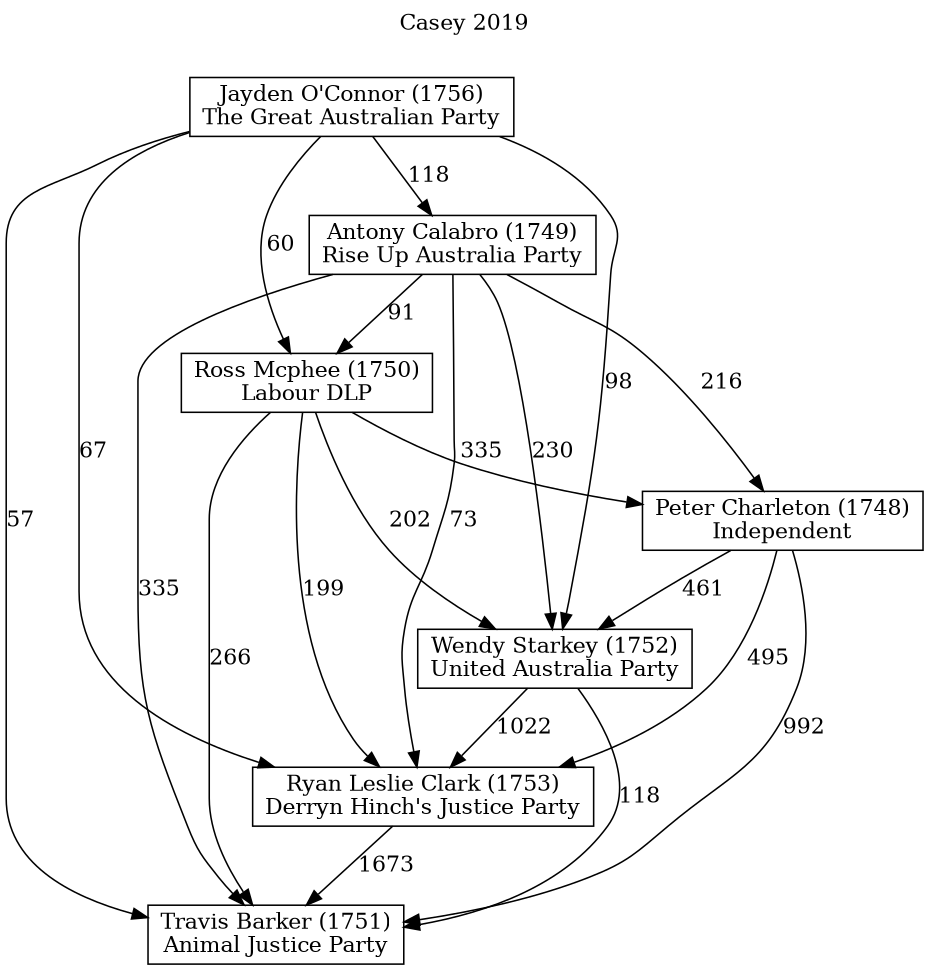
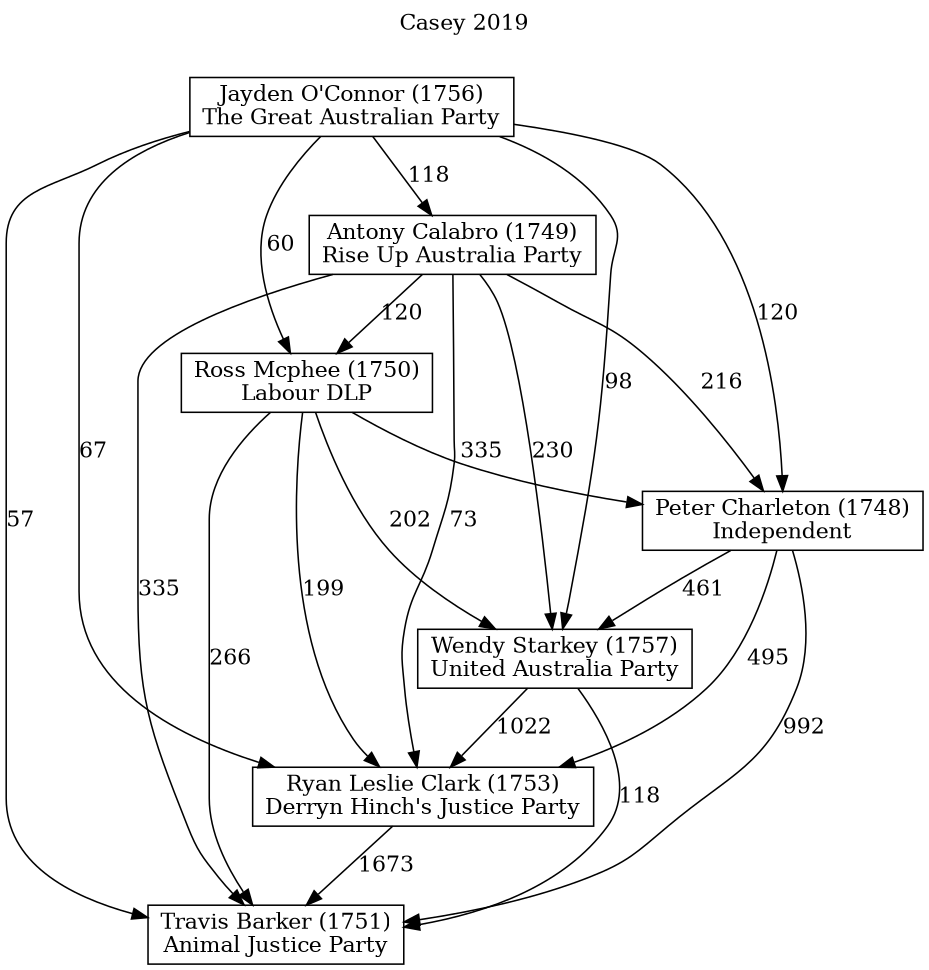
none -> (722, 237)
(402, 314) -> (402, 314)
(555, 659) -> (555, 659)
